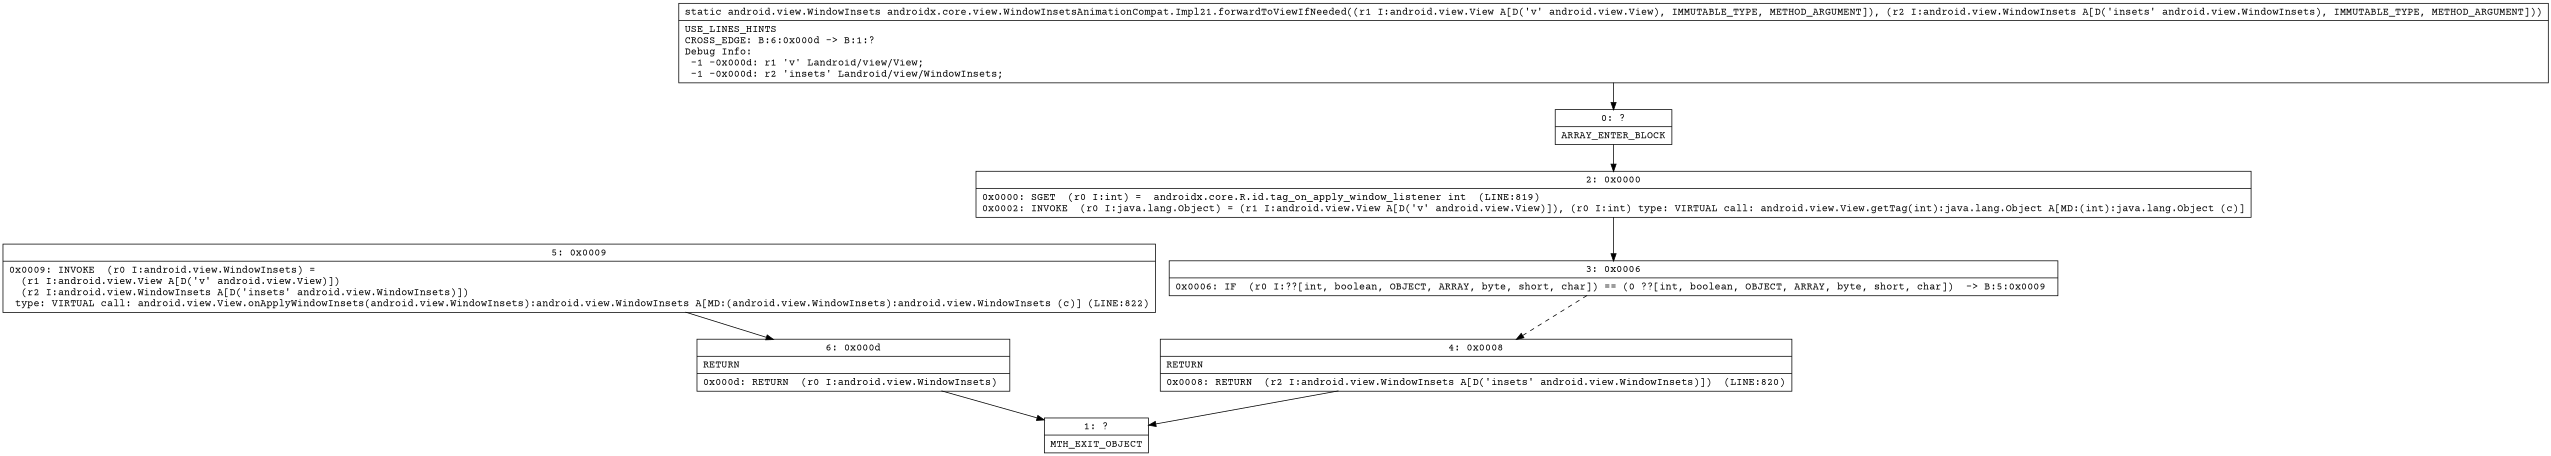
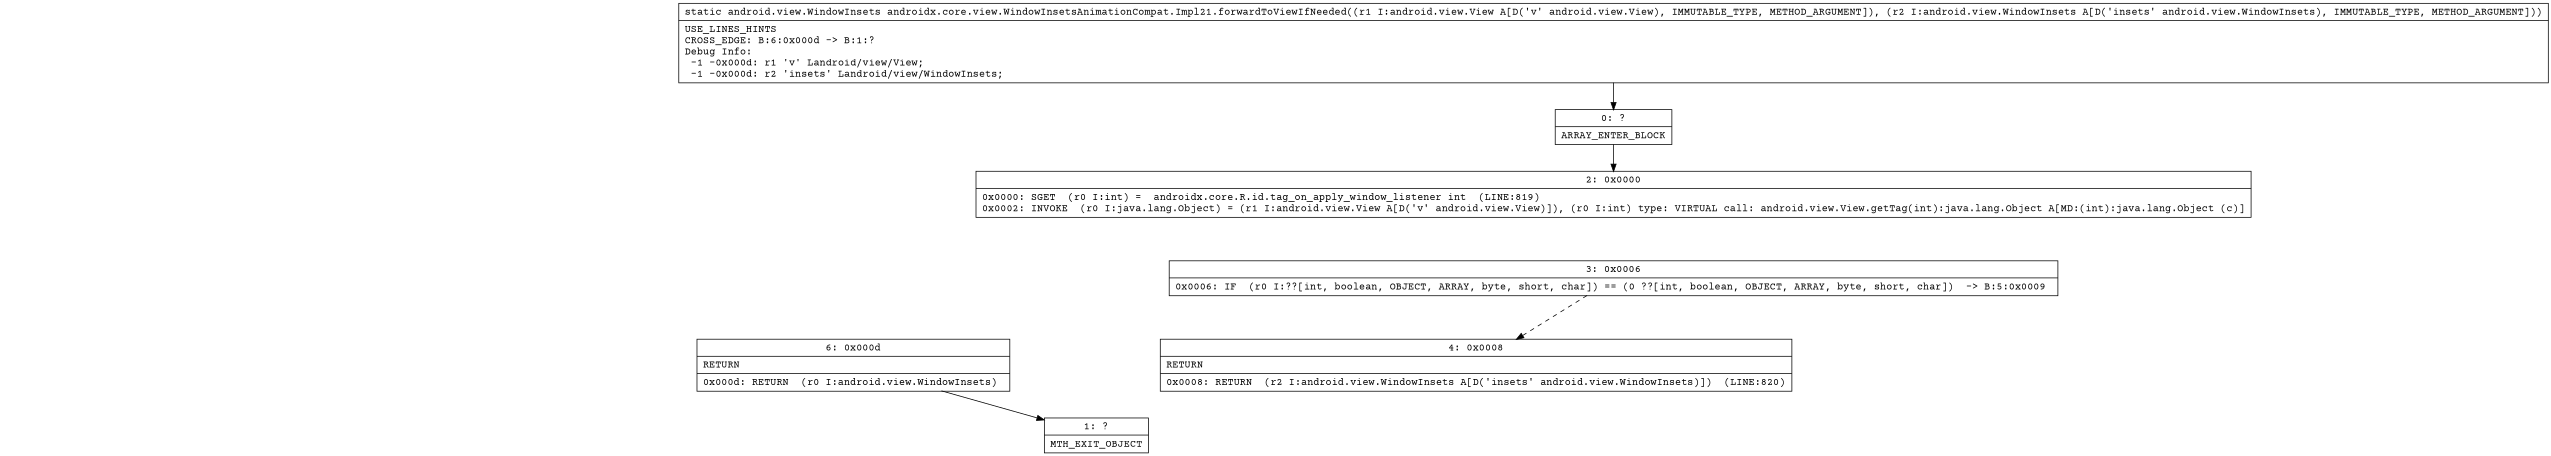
(1614, 235) -> none
(579, 278) -> none
(1247, 407) -> none
